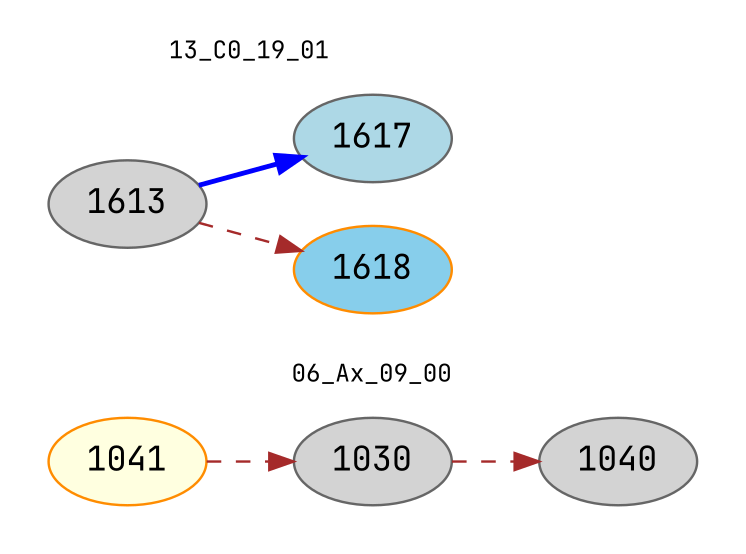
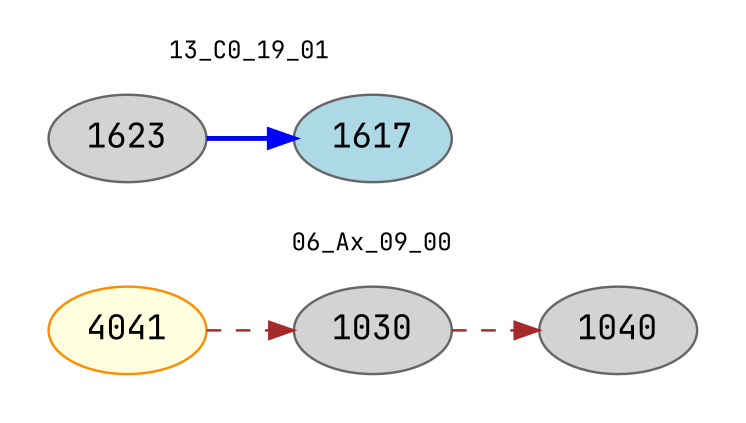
(128, 204) -> (128, 138)
(373, 270) -> none
(128, 462) -> (128, 330)
